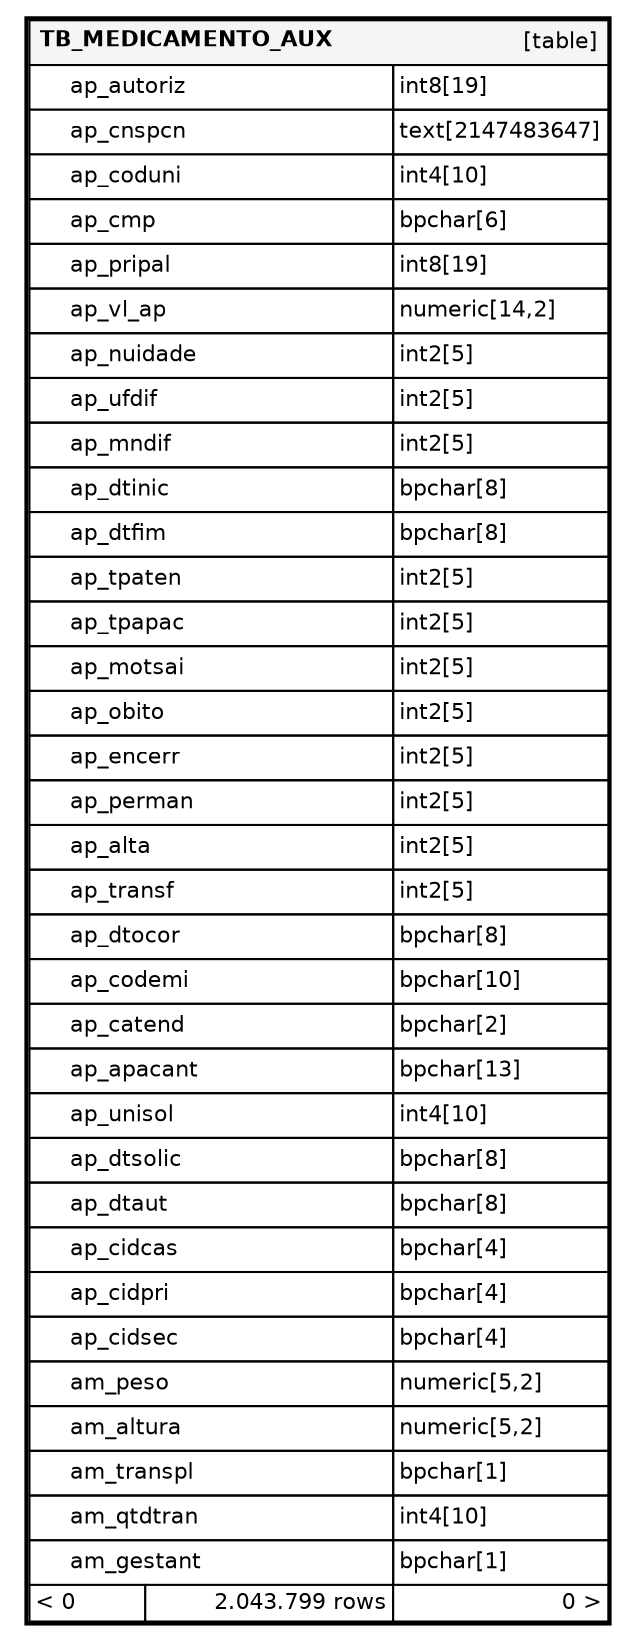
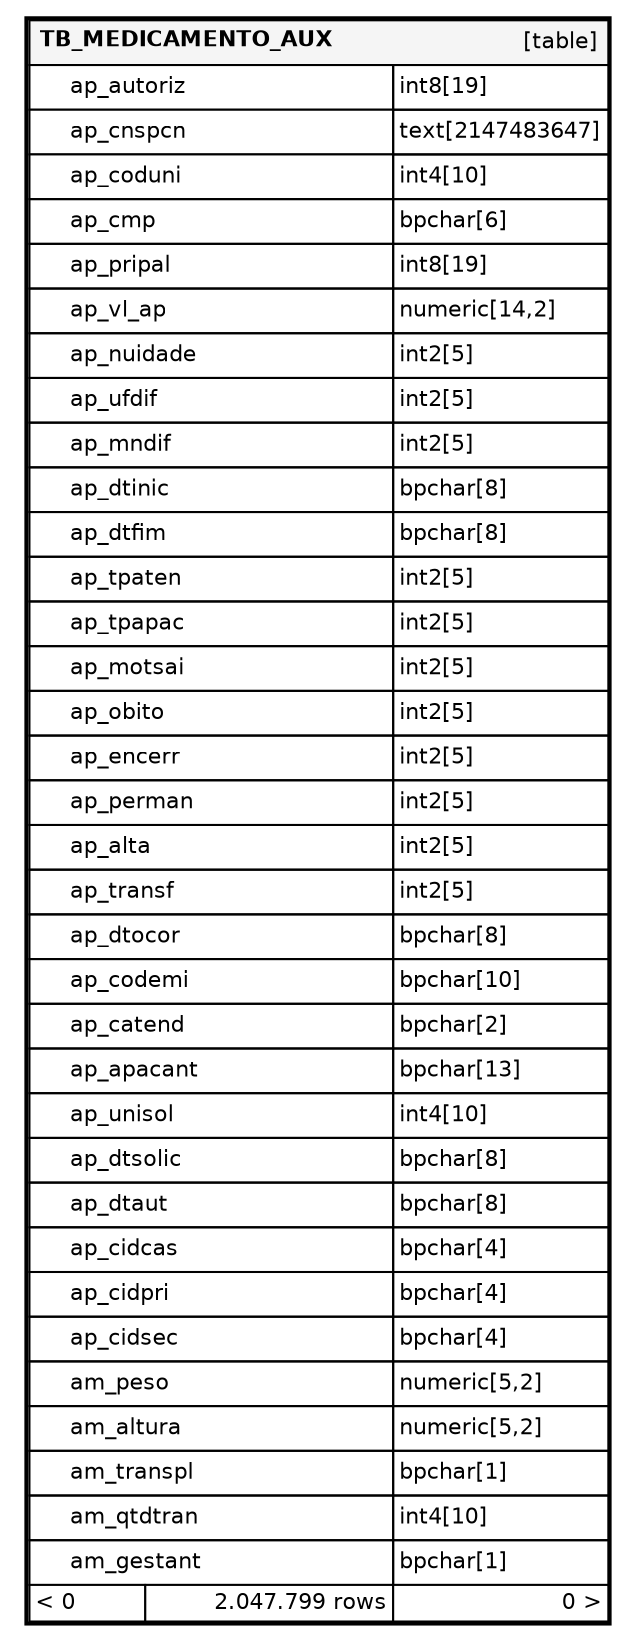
(301, 1602) -> (301, 1602)
